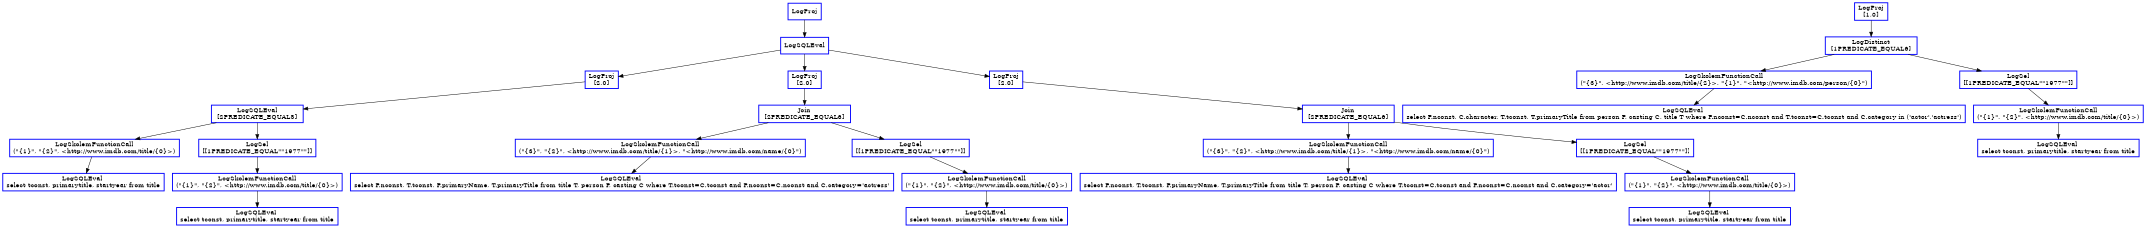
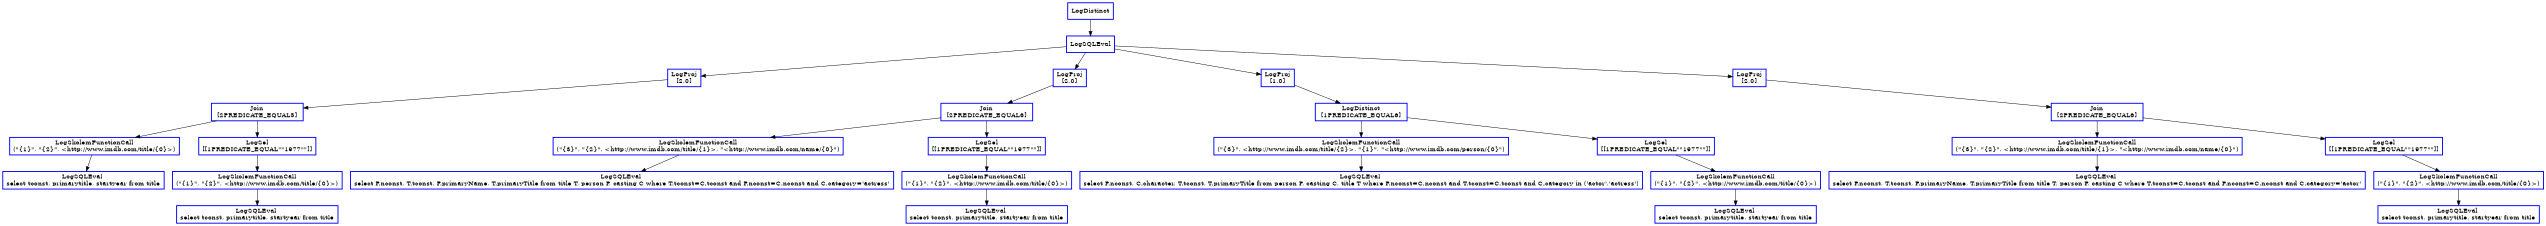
(805, 12) -> (1091, 11)
none -> (1185, 61)
(257, 114) -> (257, 112)
